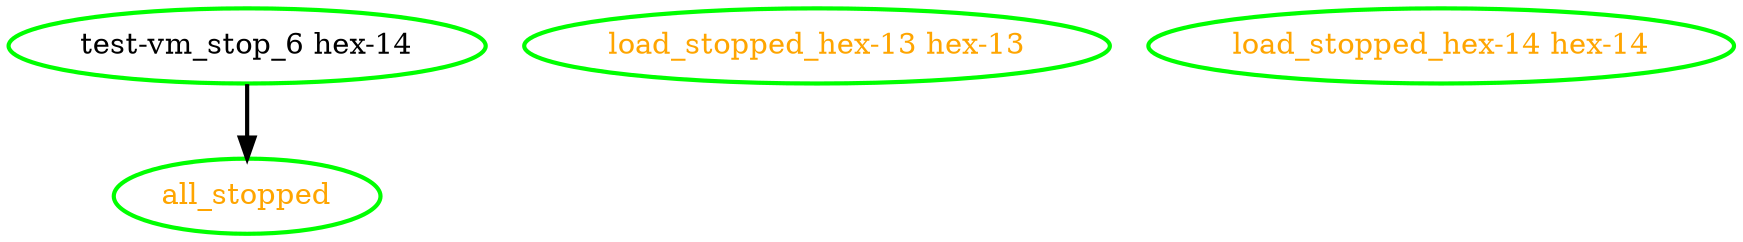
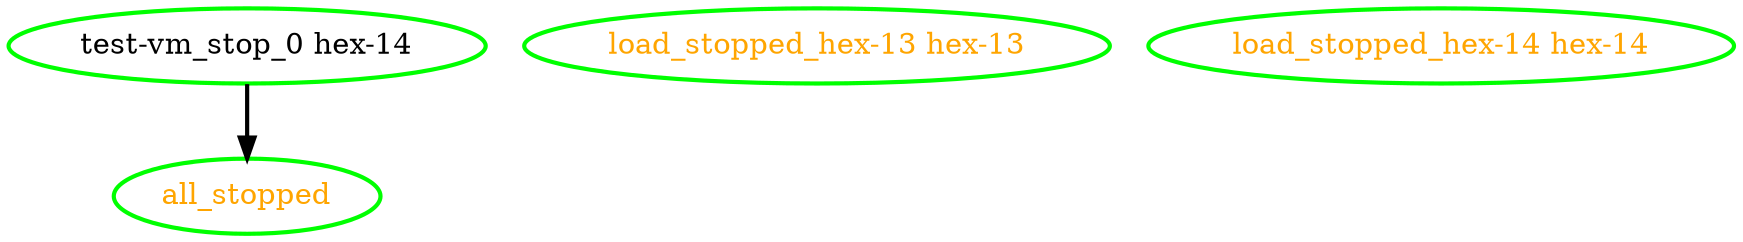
(247, 46) -> (247, 46)
